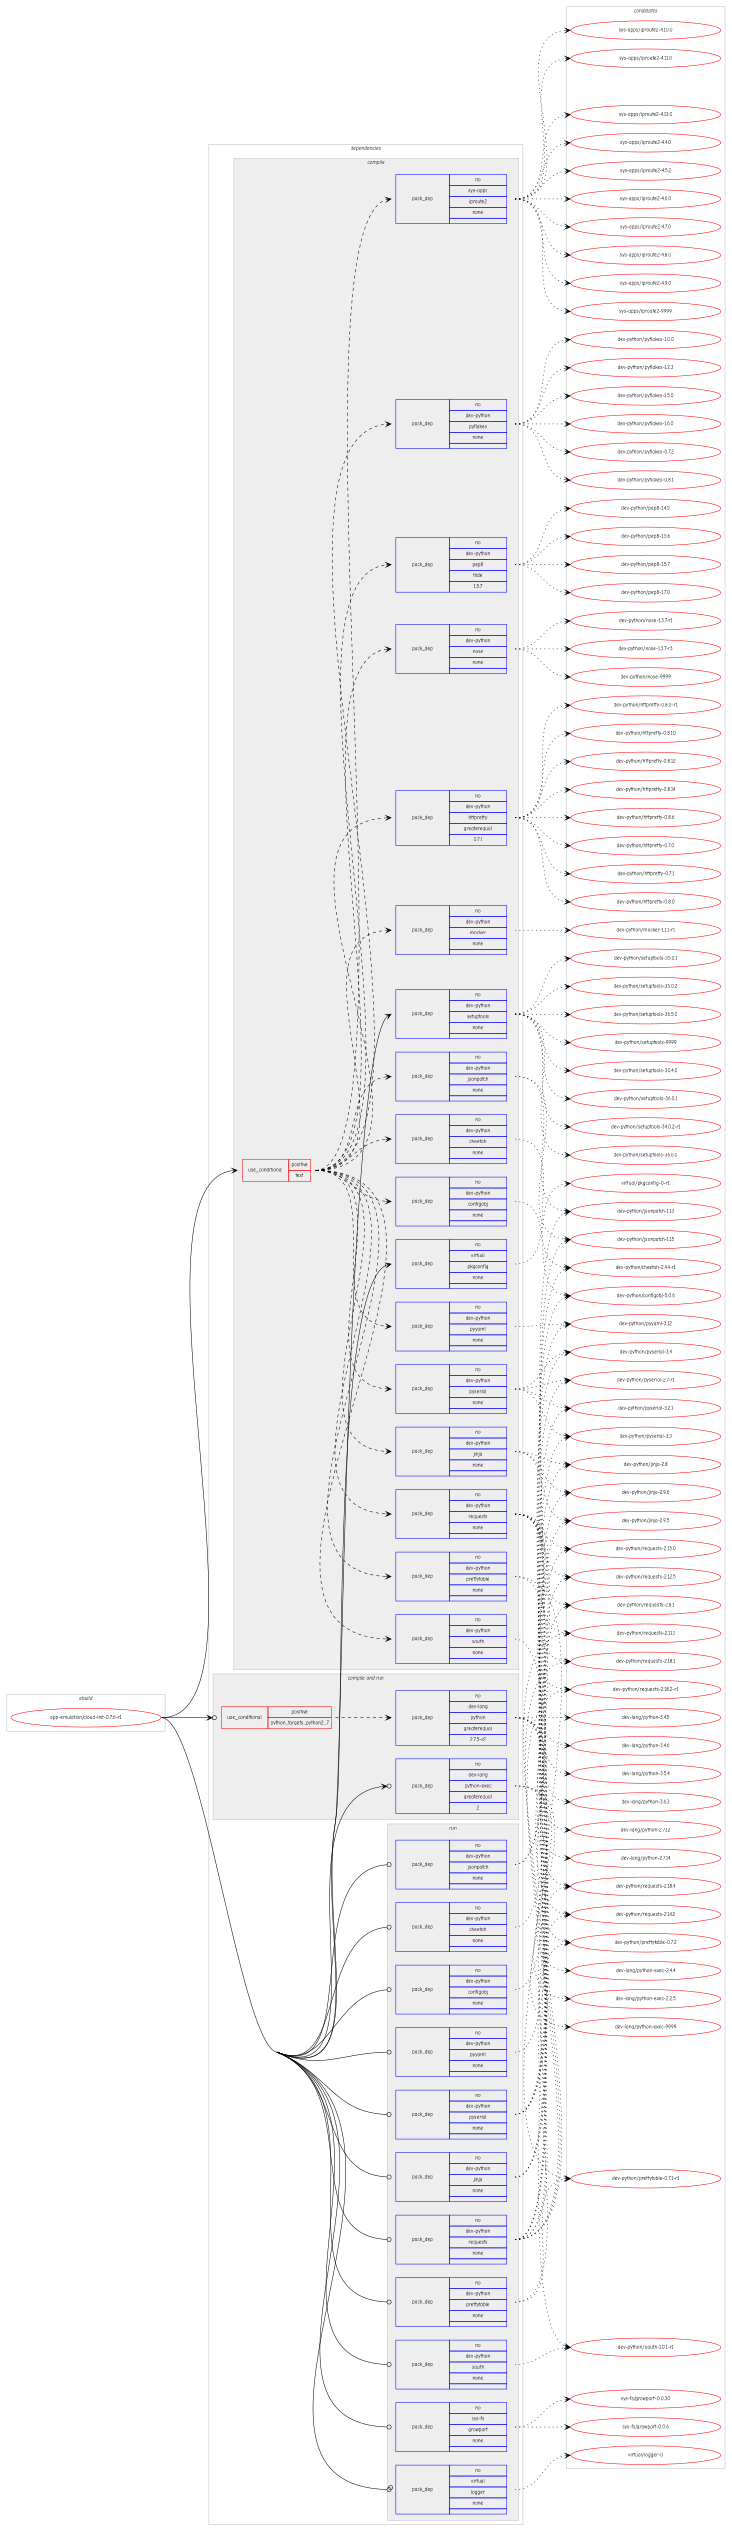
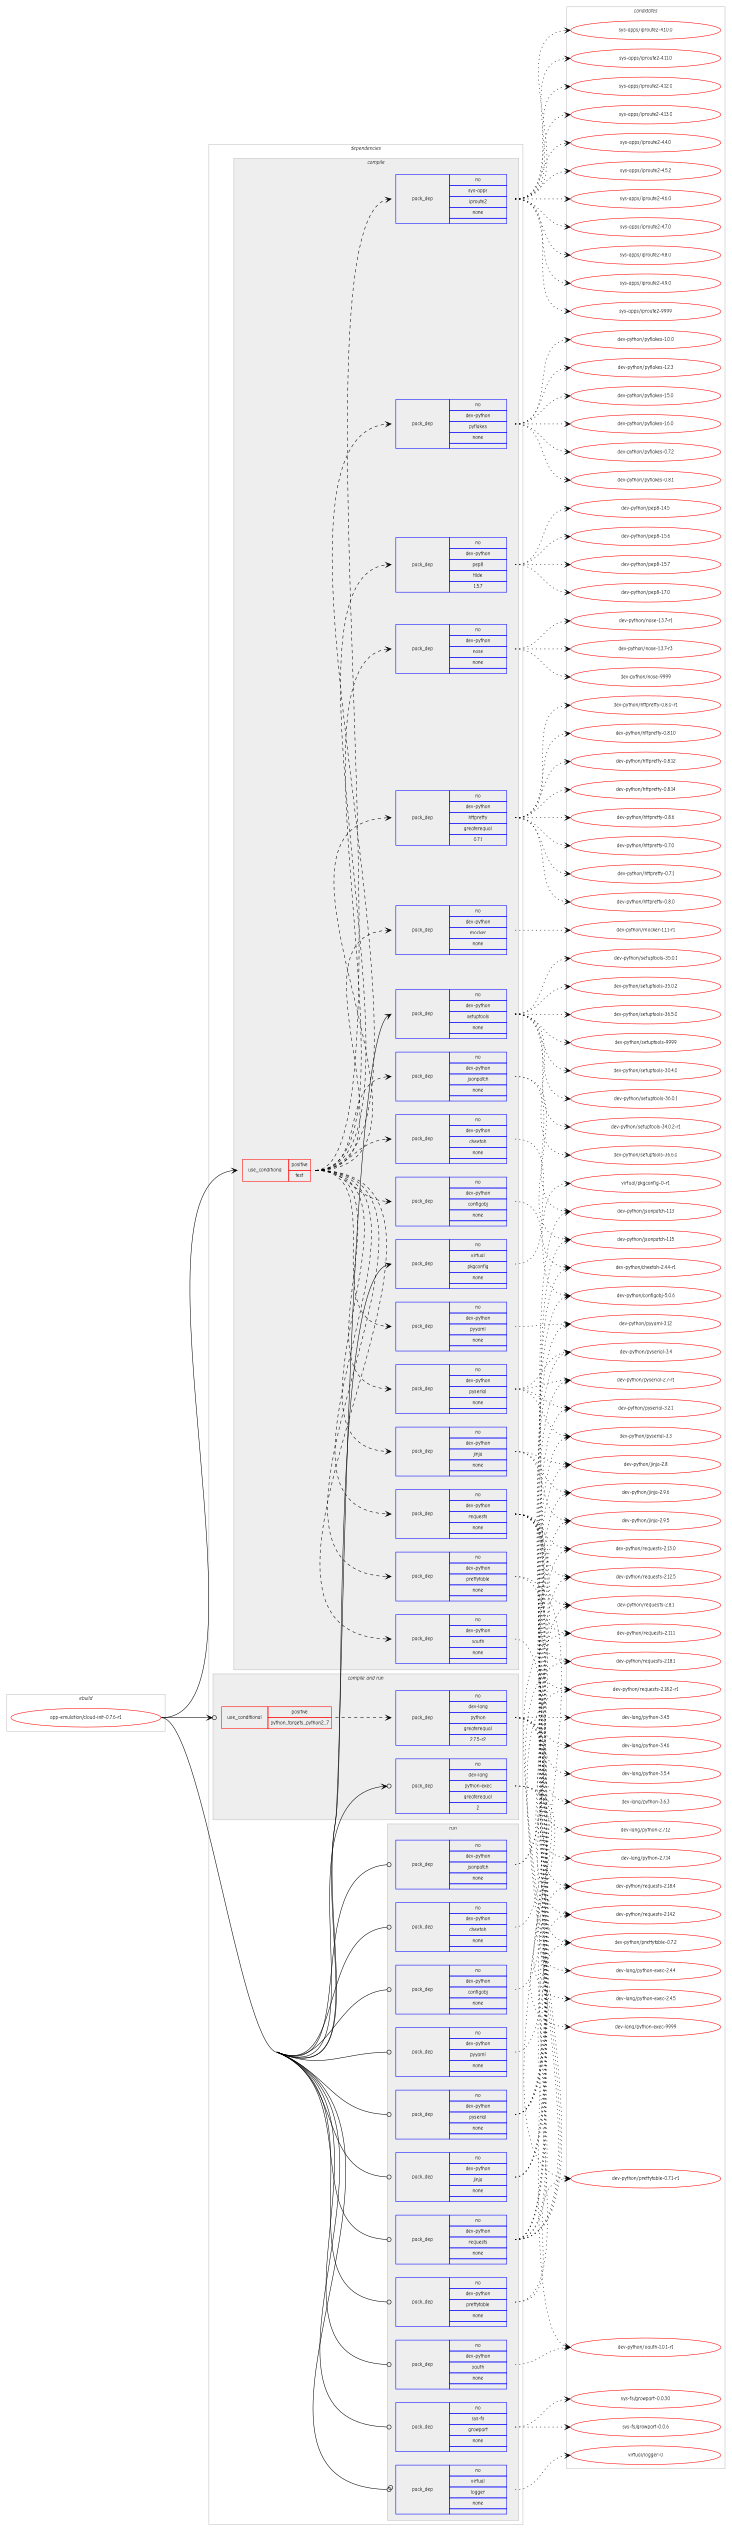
none -> (646, 86)
(646, 1999) -> (646, 1999)
